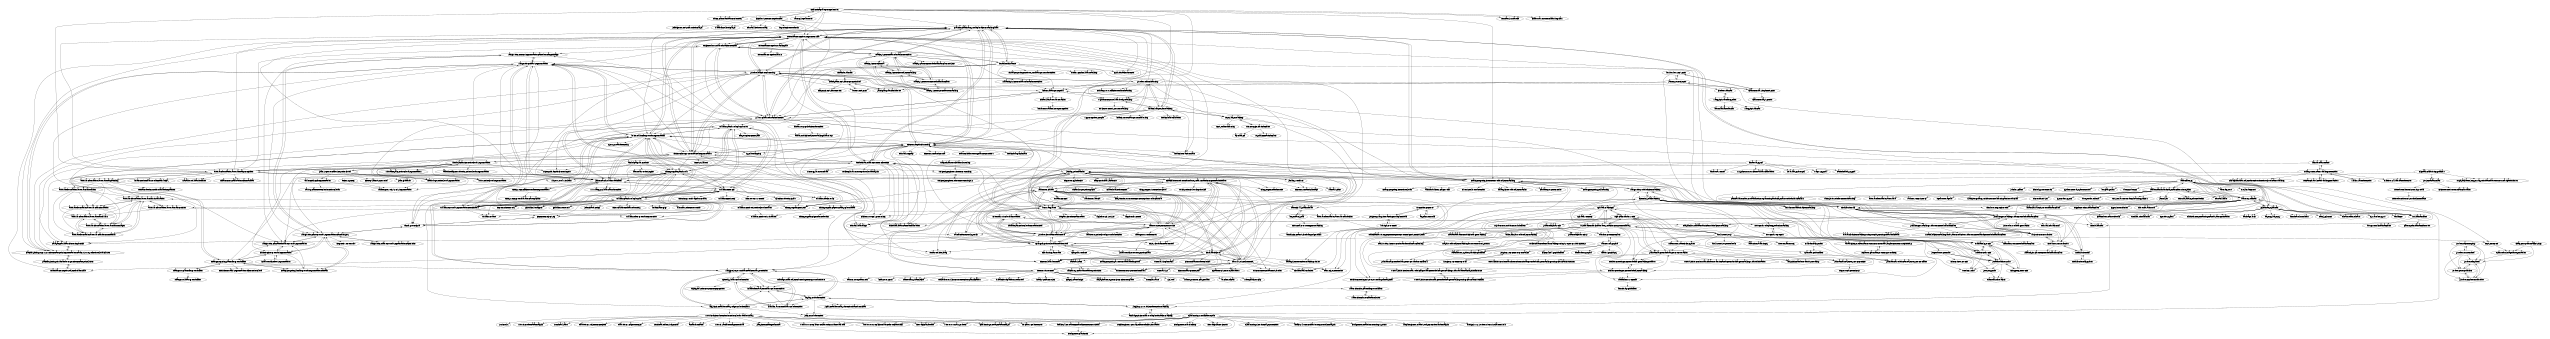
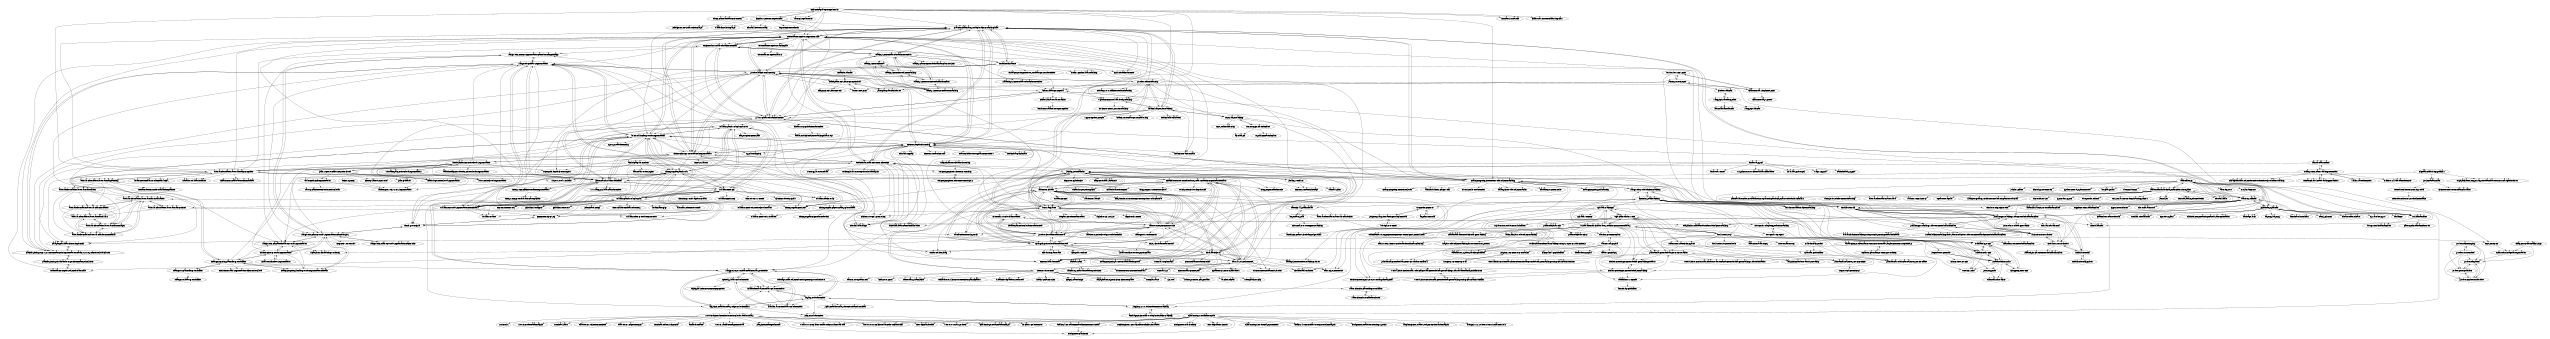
none -> (325, 253)
